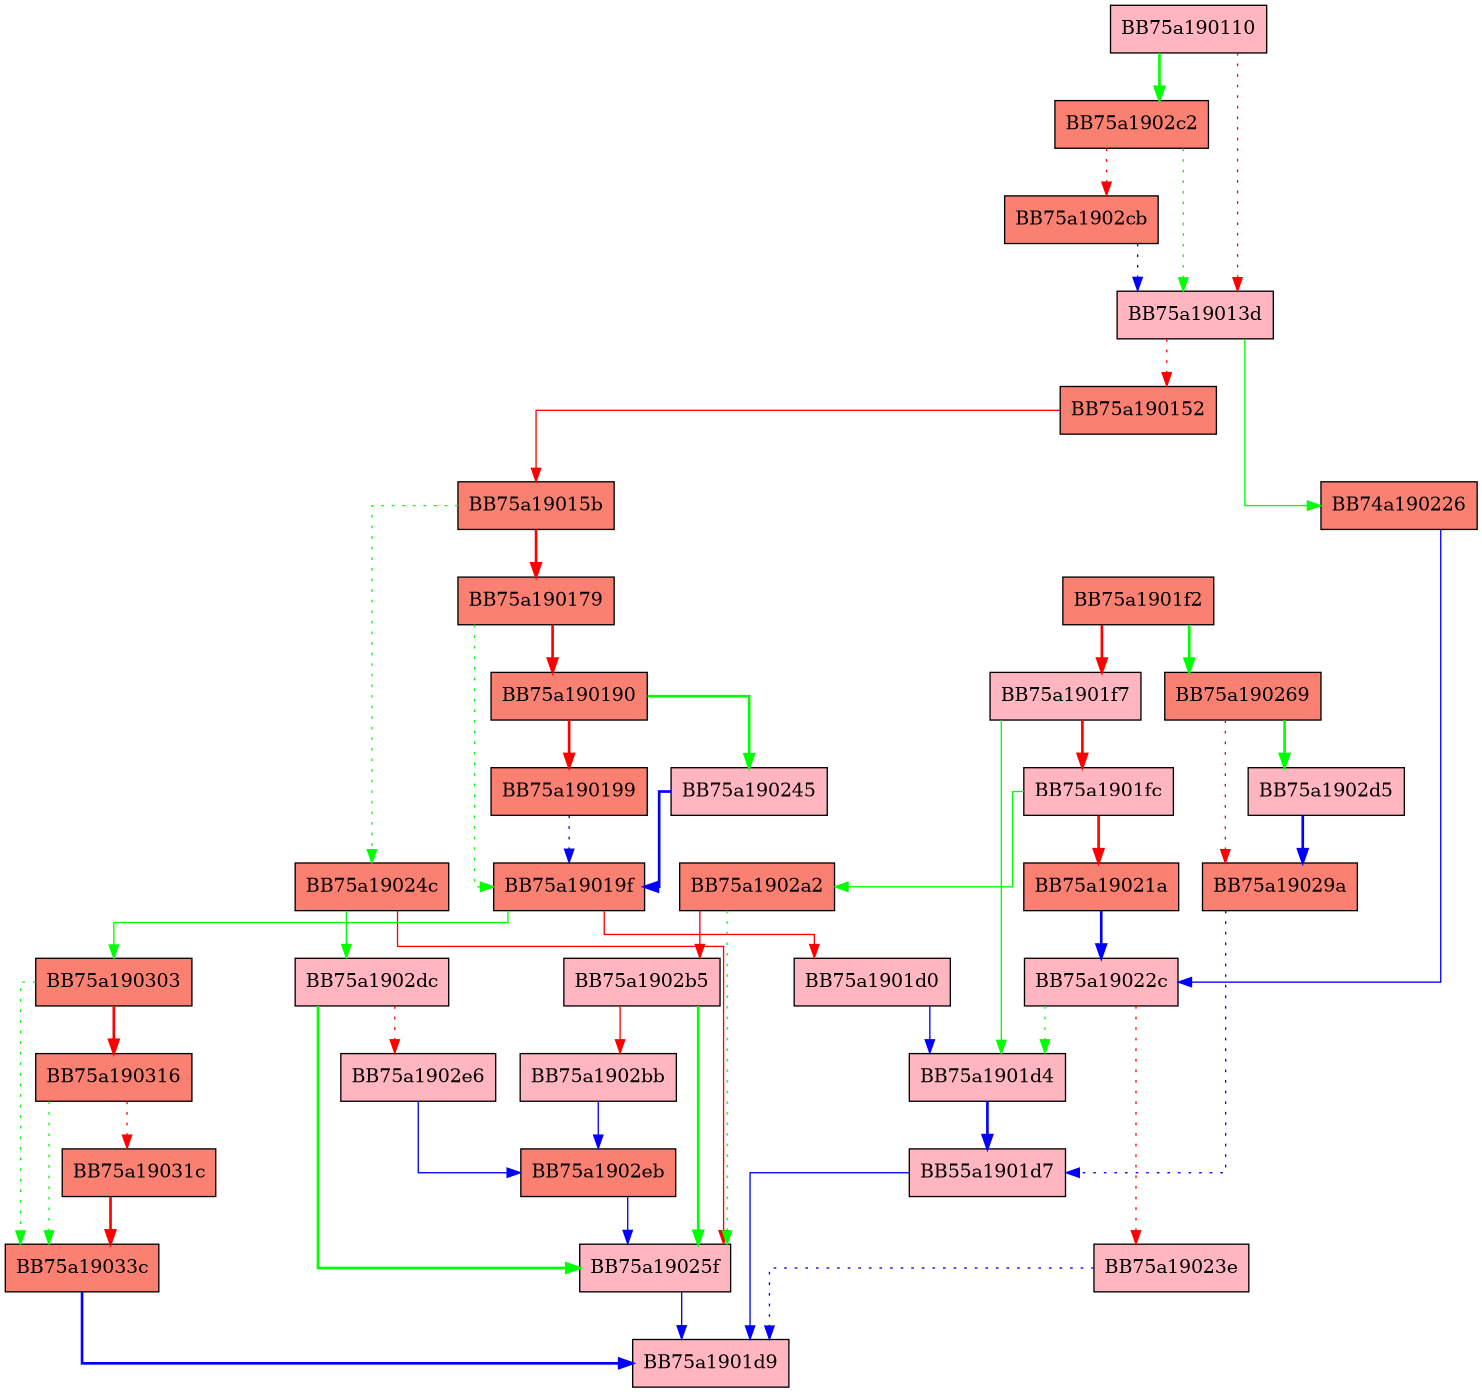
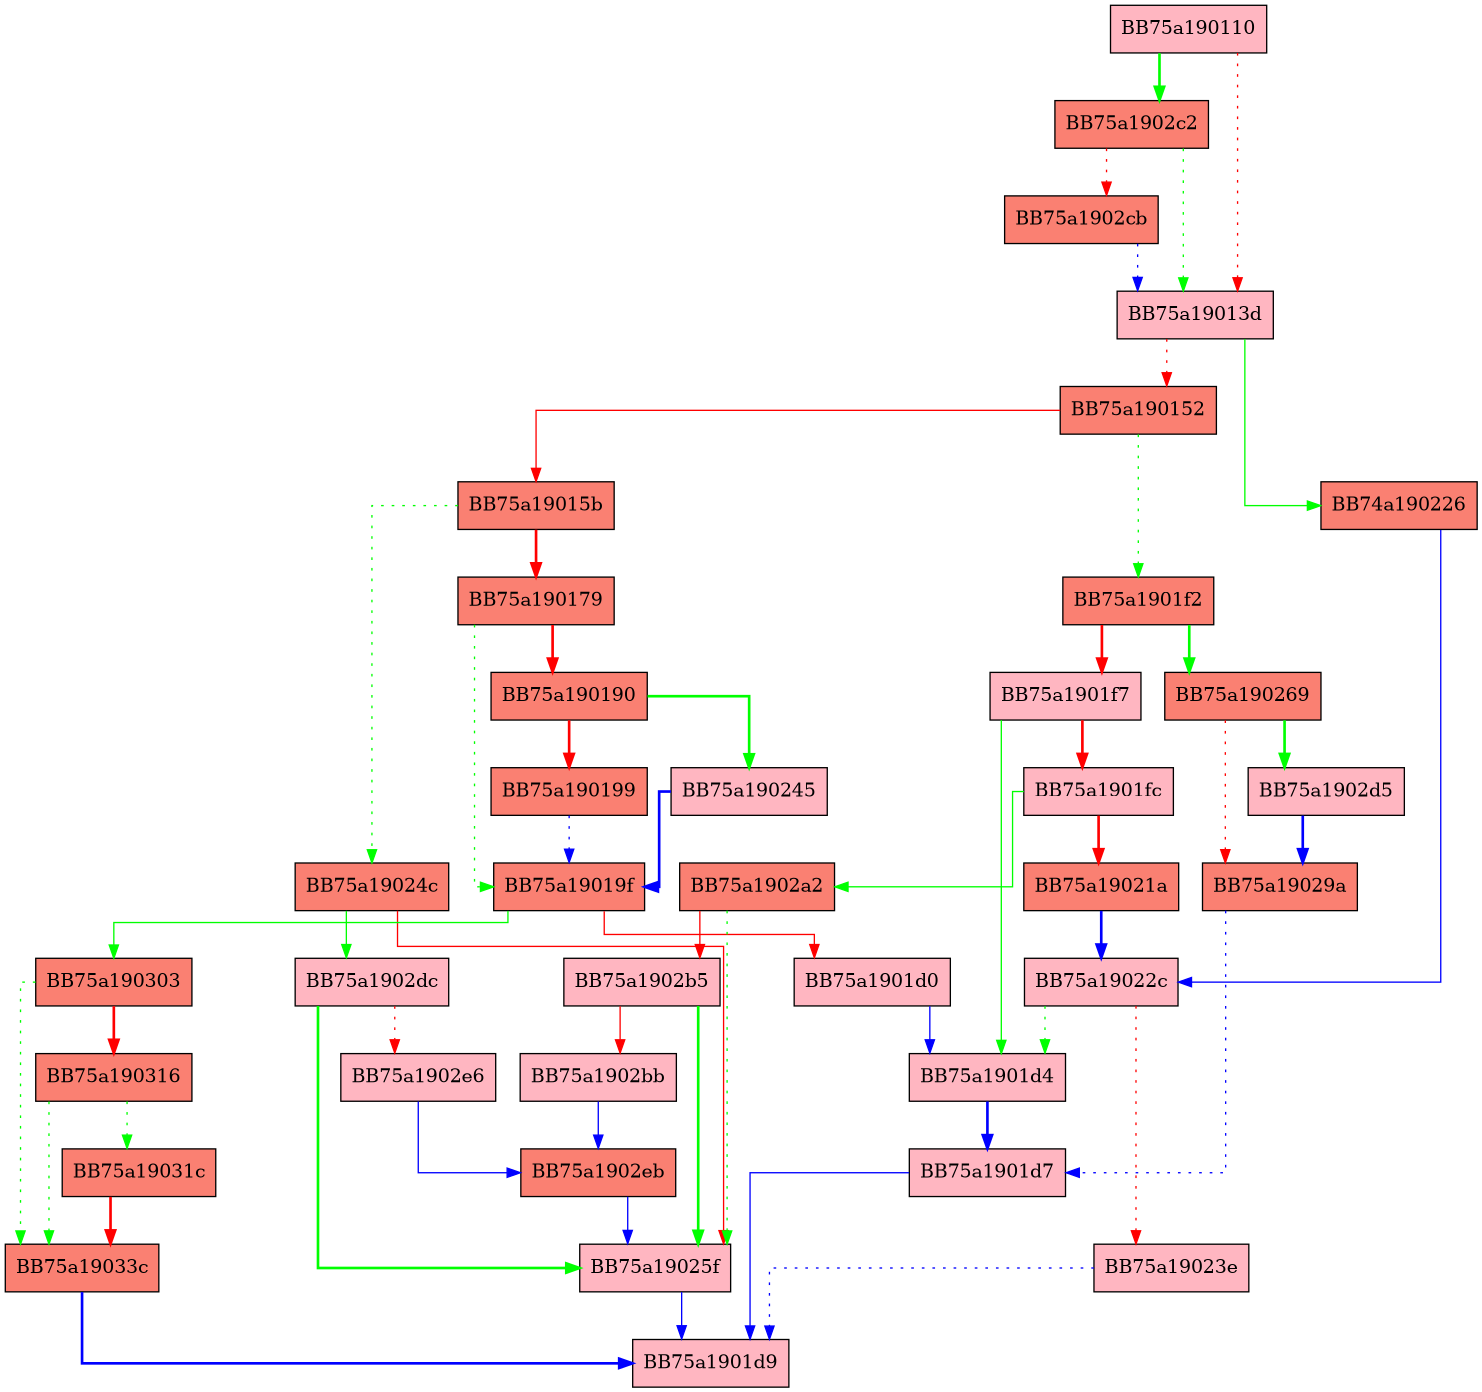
none -> (1138, 499)
(127, 1118) -> (127, 1118)
(987, 1173) -> (987, 1173)
